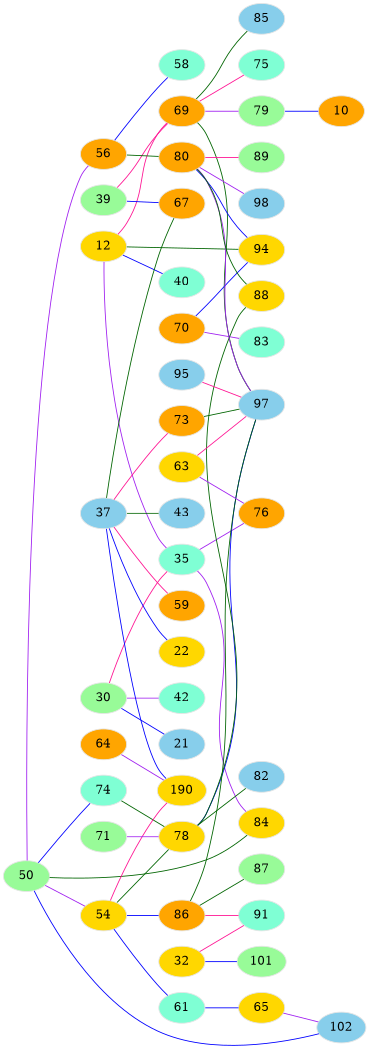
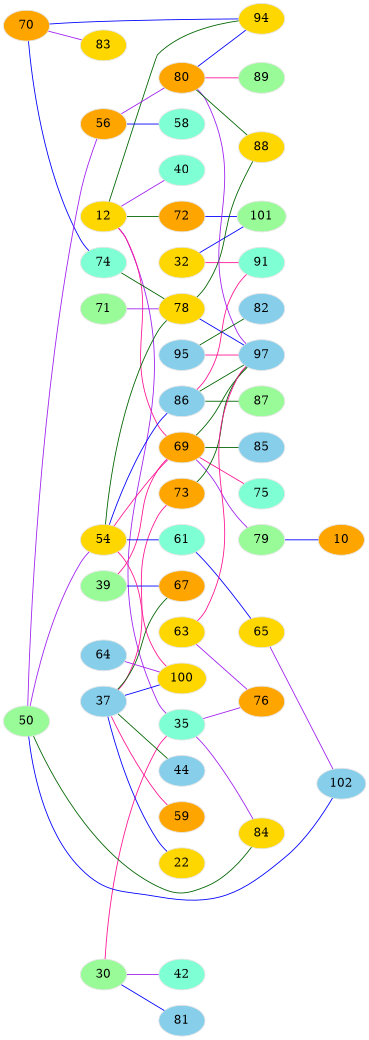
(136, 155) -> (149, 97)
(262, 204) -> none
none -> (182, 216)
(143, 264) -> (143, 193)
(262, 342) -> (104, 45)
none -> (144, 487)
(182, 513) -> (182, 771)
(104, 744) -> (104, 655)
(182, 744) -> (182, 1021)
(182, 791) -> (182, 678)
(223, 806) -> (215, 336)
(64, 833) -> (47, 150)
(182, 915) -> (182, 401)
